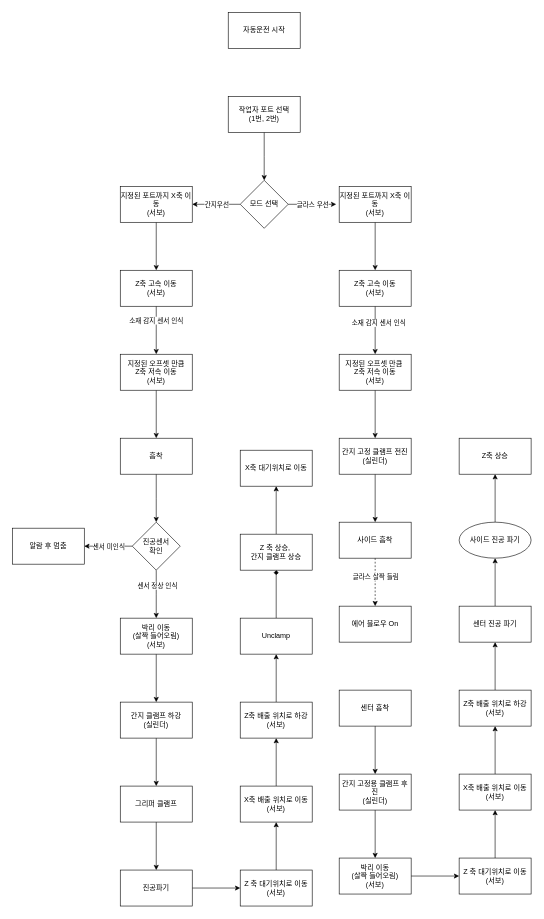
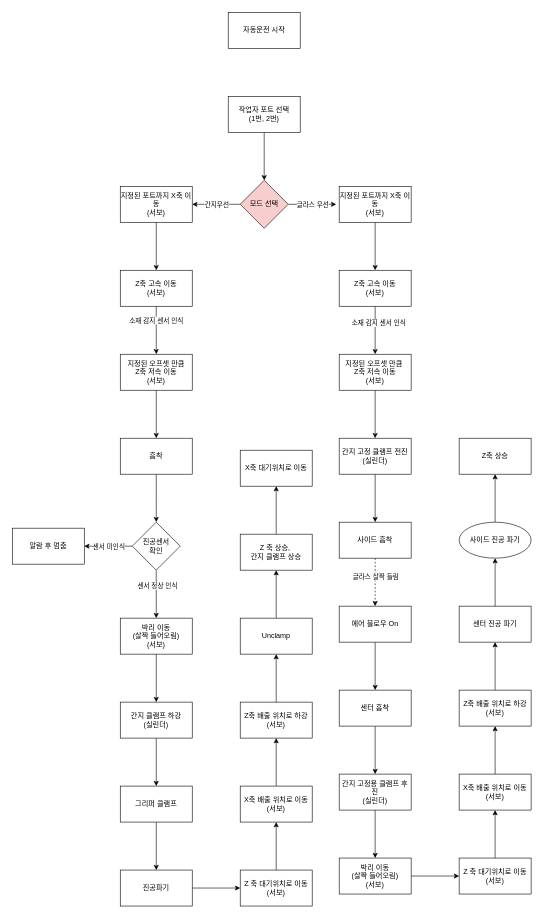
(264, 204) -> (264, 204)
(276, 576) -> (276, 575)
none -> (375, 684)
